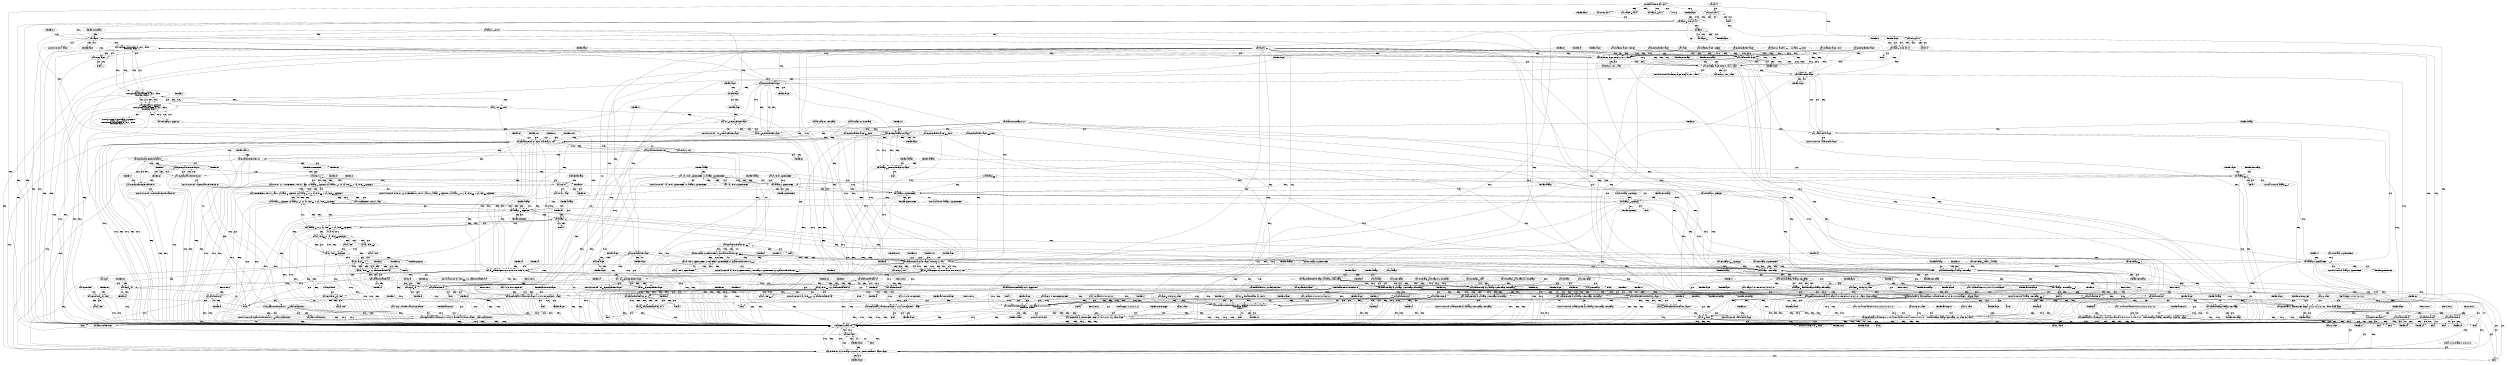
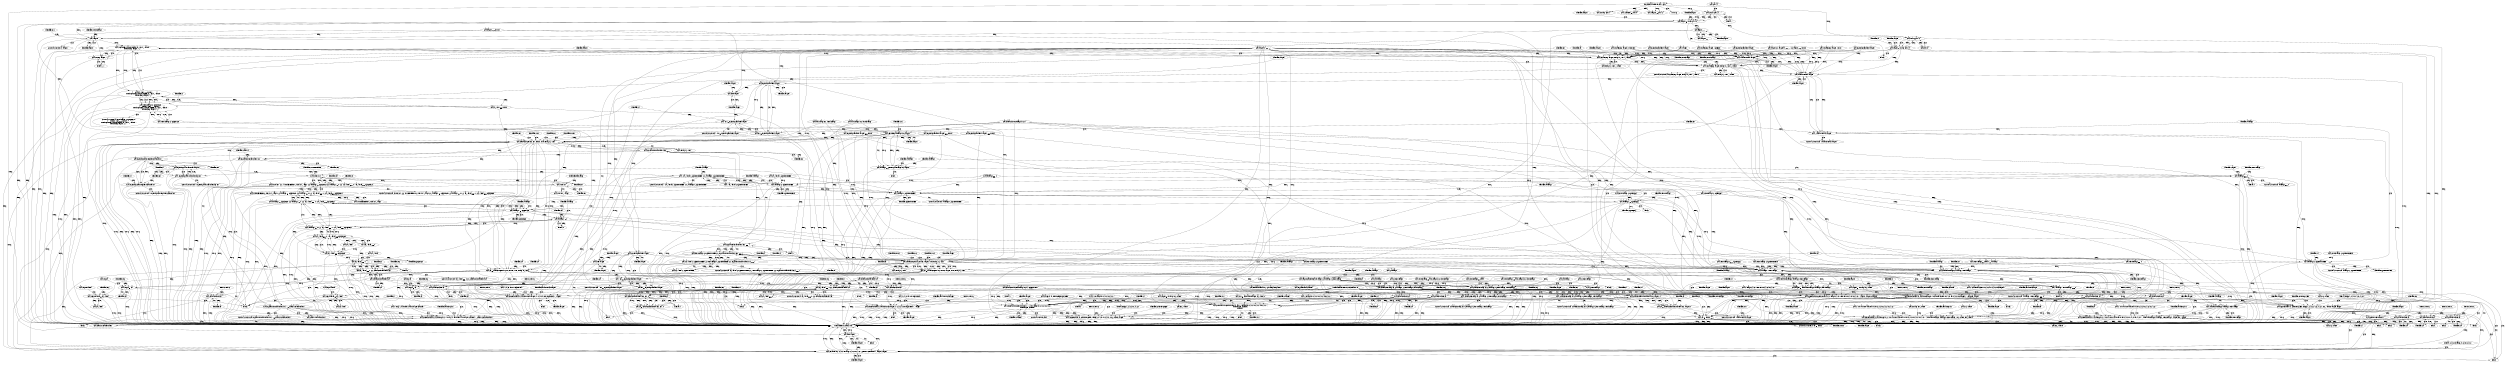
(528, 53) -> (534, 125)
(907, 231) -> (1015, 221)
